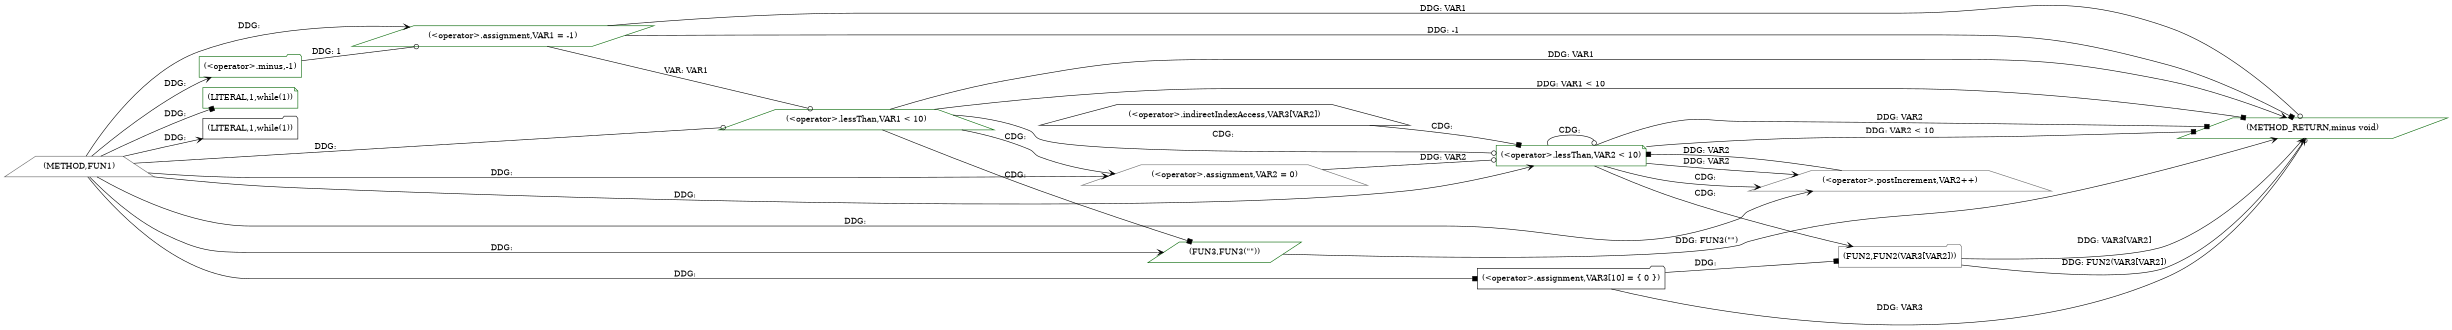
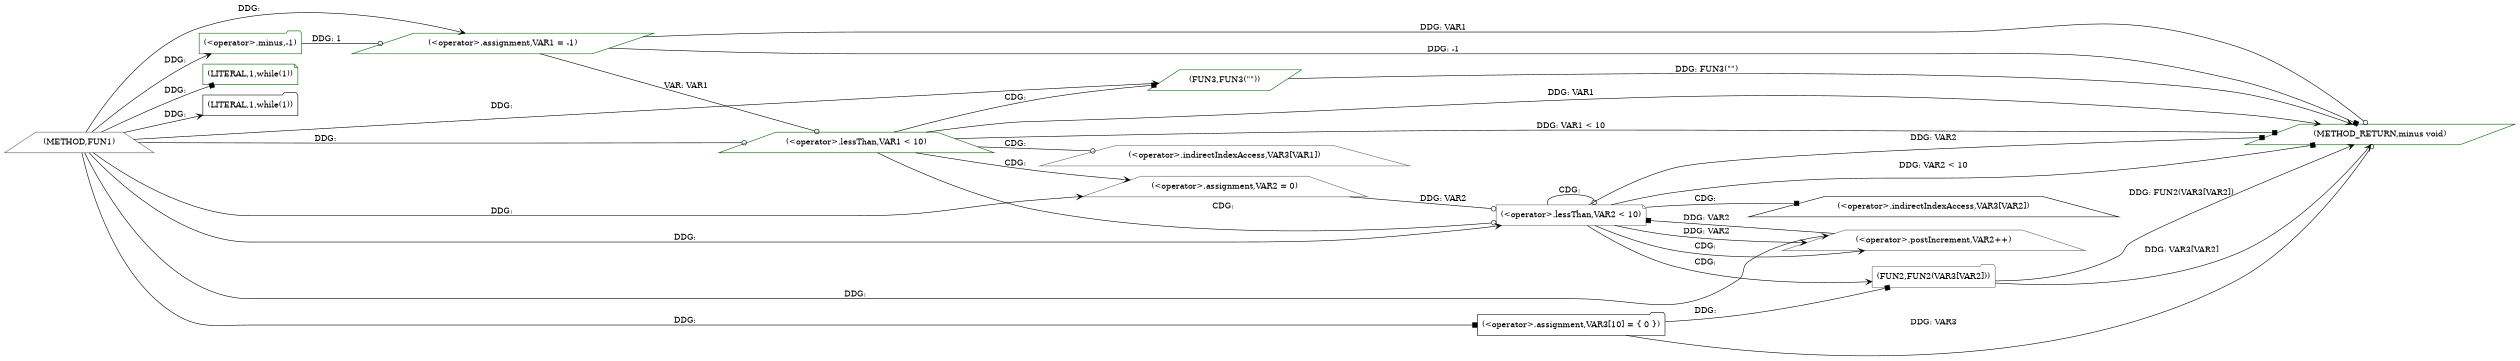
(1443, 133) -> (1720, 204)
none -> (1225, 156)
(1571, 156) -> (1571, 215)
